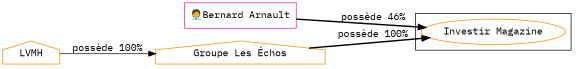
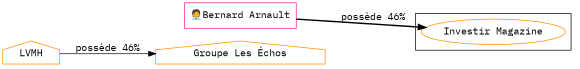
(366, 43) -> none
(108, 48) -> (108, 48)
